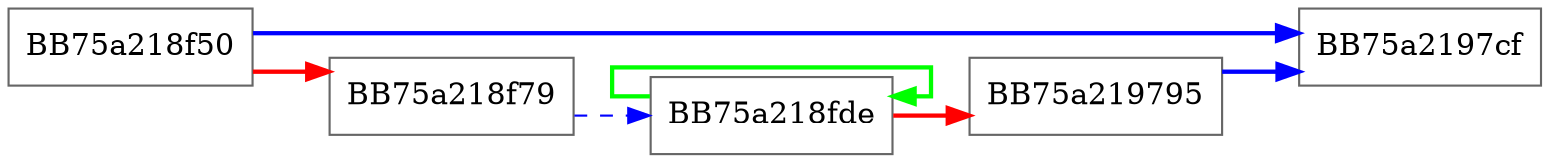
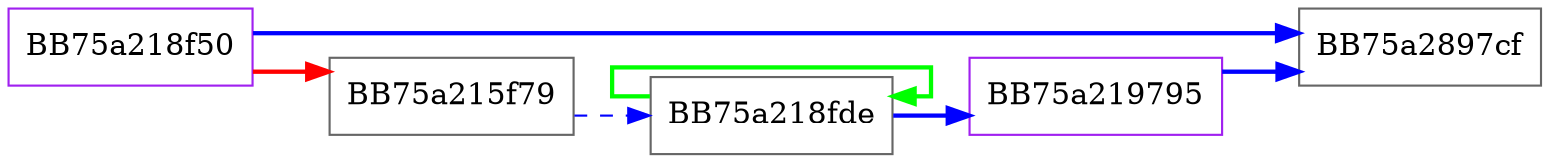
(131, 47) -> (131, 47)
(1420, 47) -> (1420, 47)
(452, 96) -> (452, 96)
(1096, 96) -> (1096, 96)
(920, 116) -> (920, 116)
